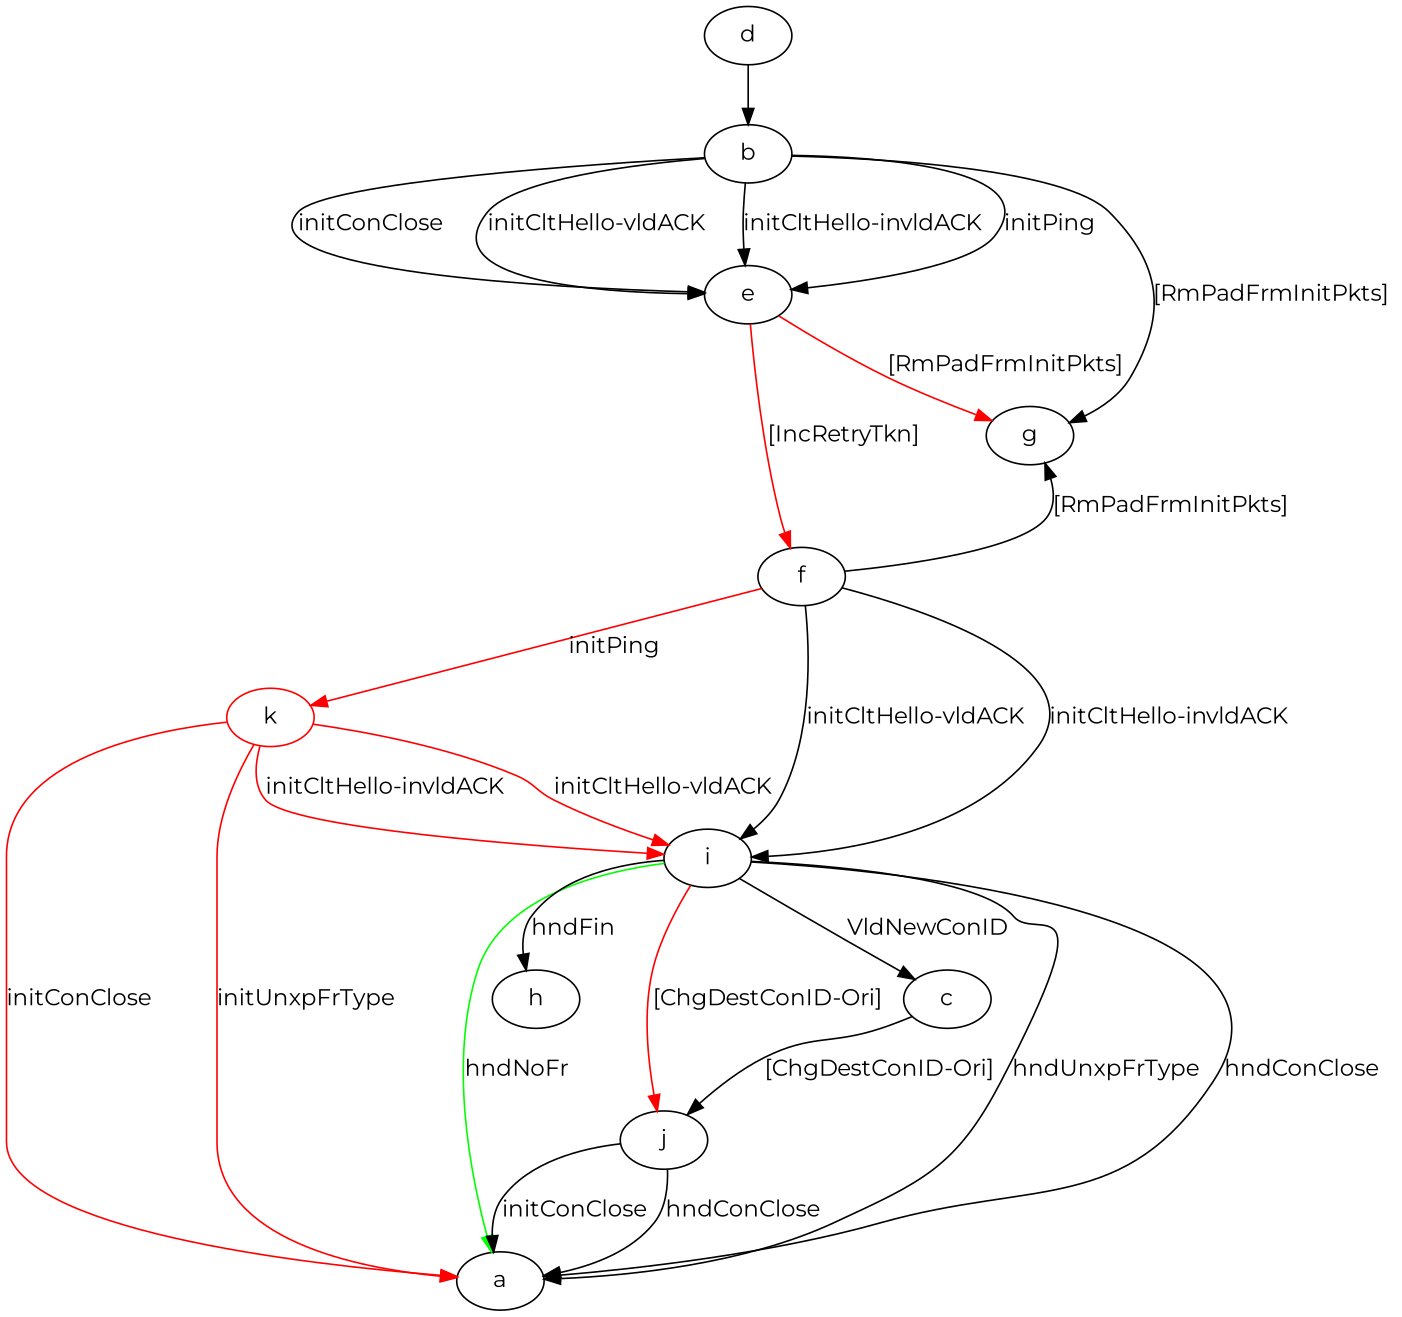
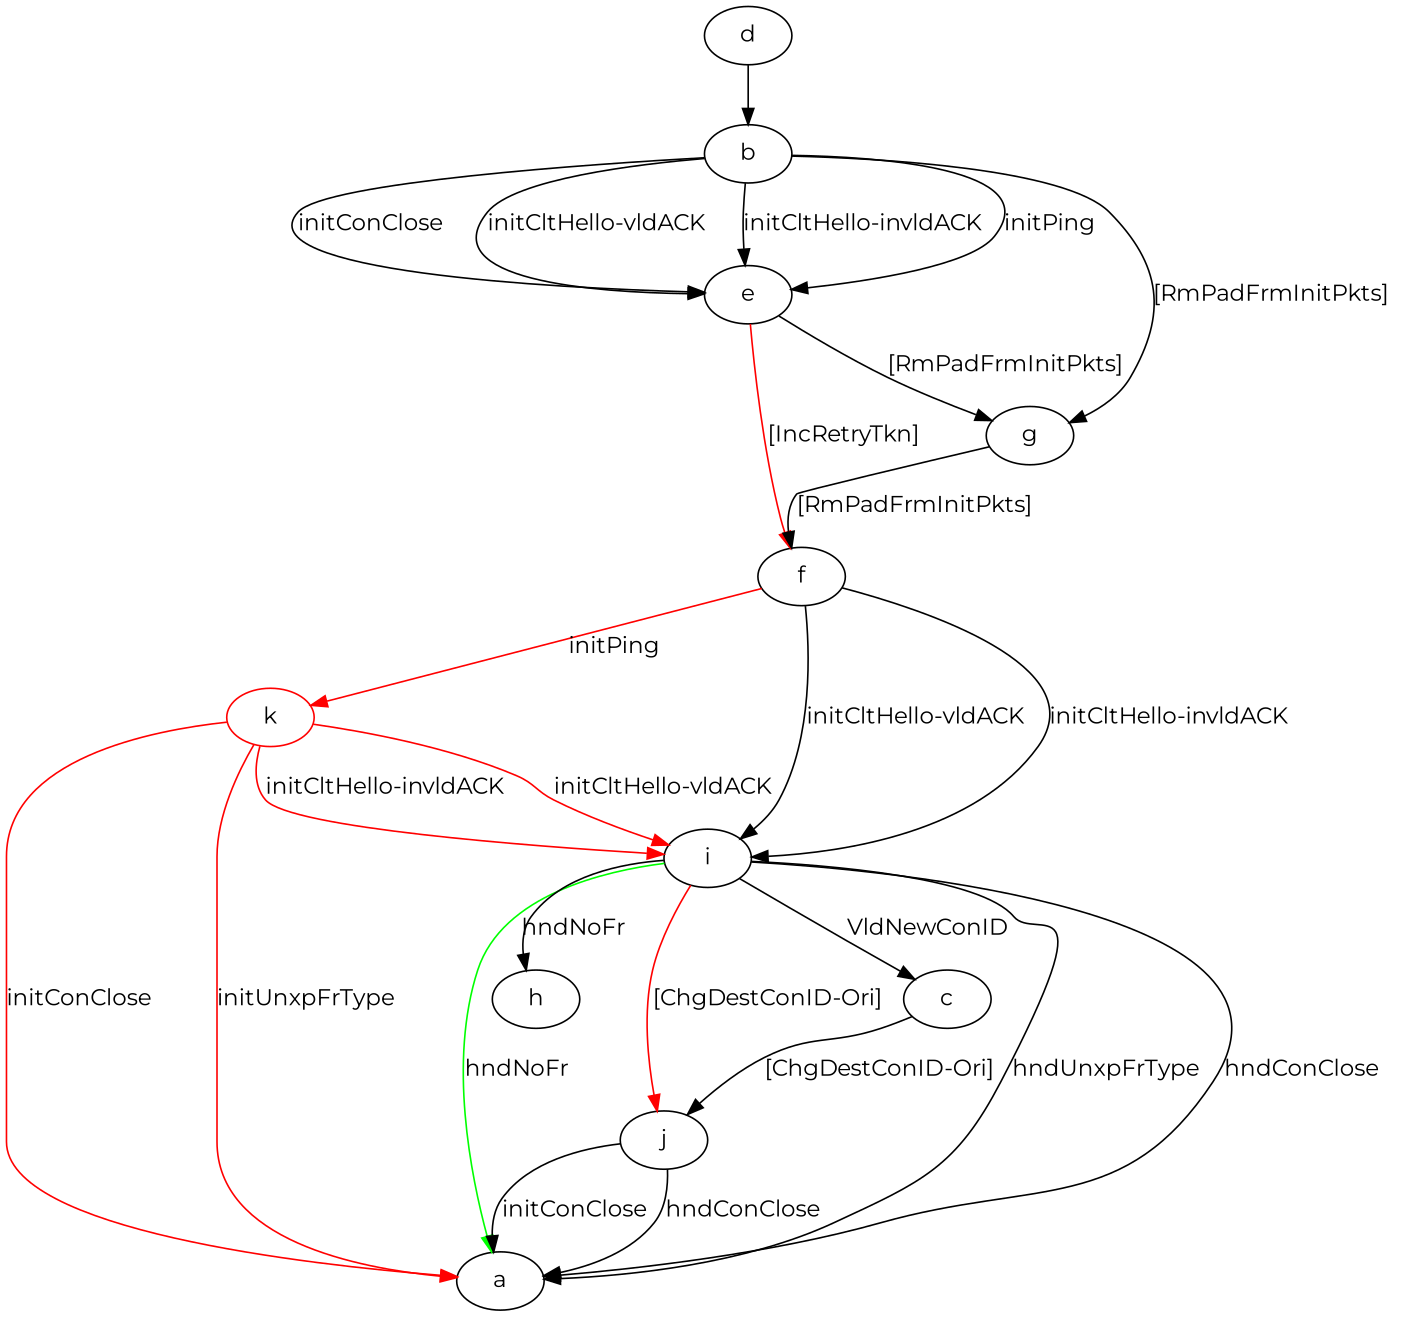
(875, 371) -> (875, 371)
(969, 552) -> (873, 474)
(577, 929) -> (577, 929)
